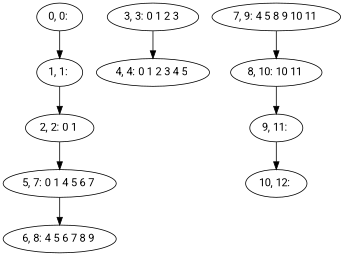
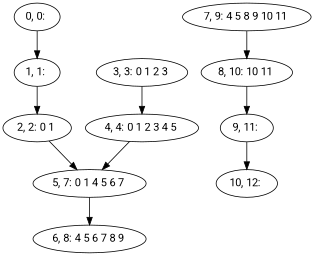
none -> (119, 153)
